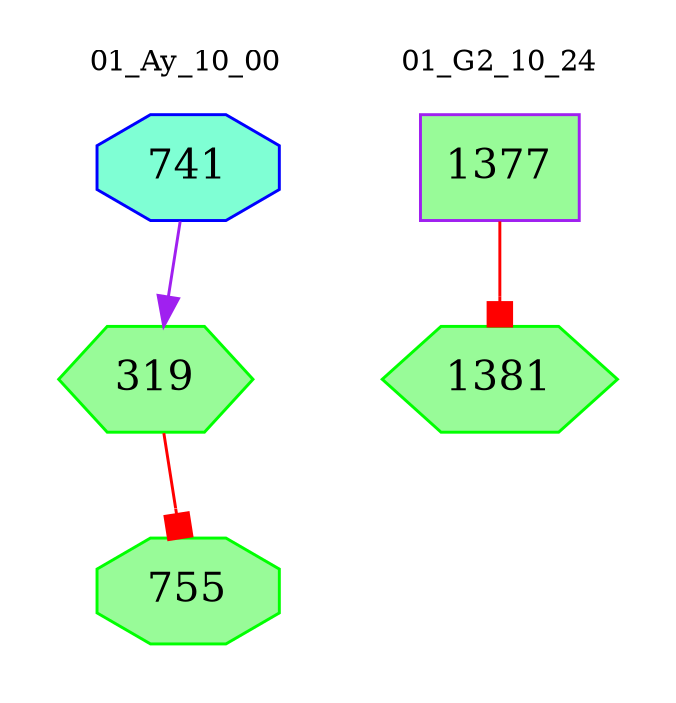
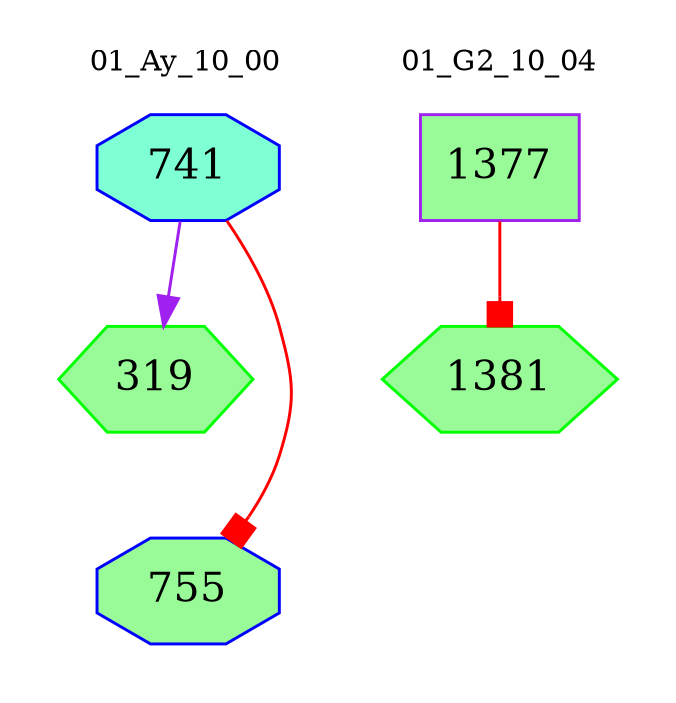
(500, 63) -> (500, 63)
(170, 471) -> (289, 366)
(188, 591) -> (188, 591)
